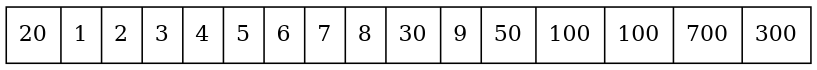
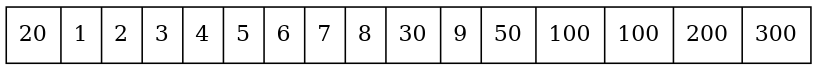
(708, 34) -> (708, 34)
